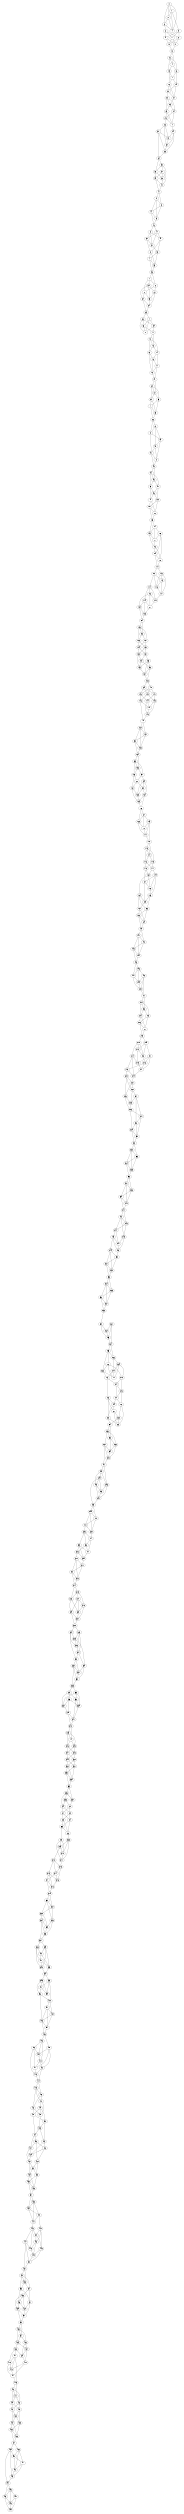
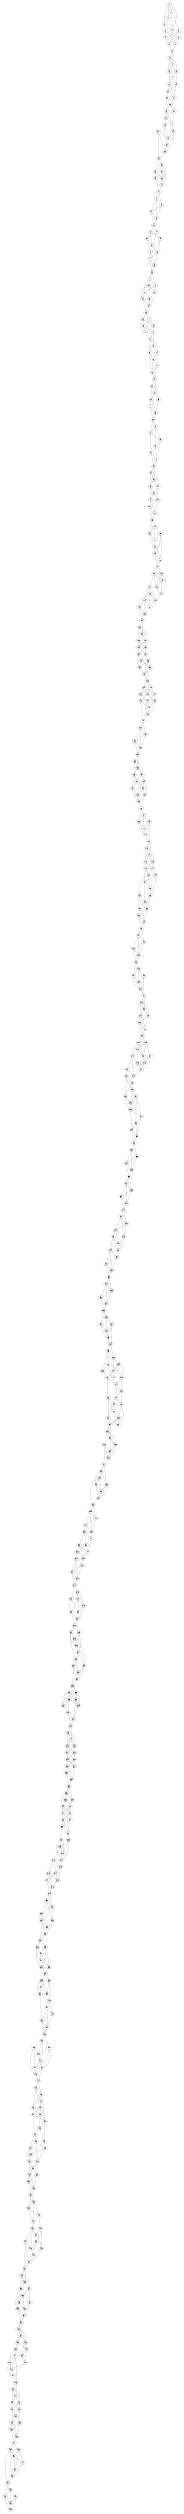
none -> (106, 1317)
